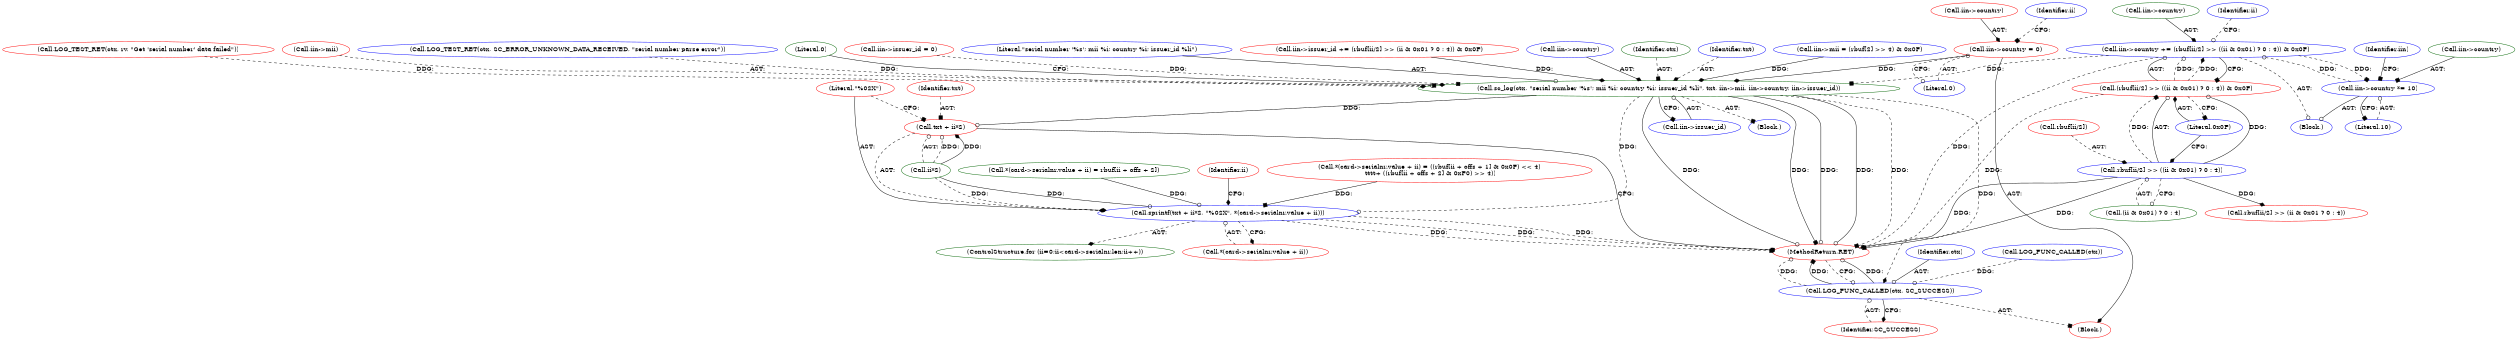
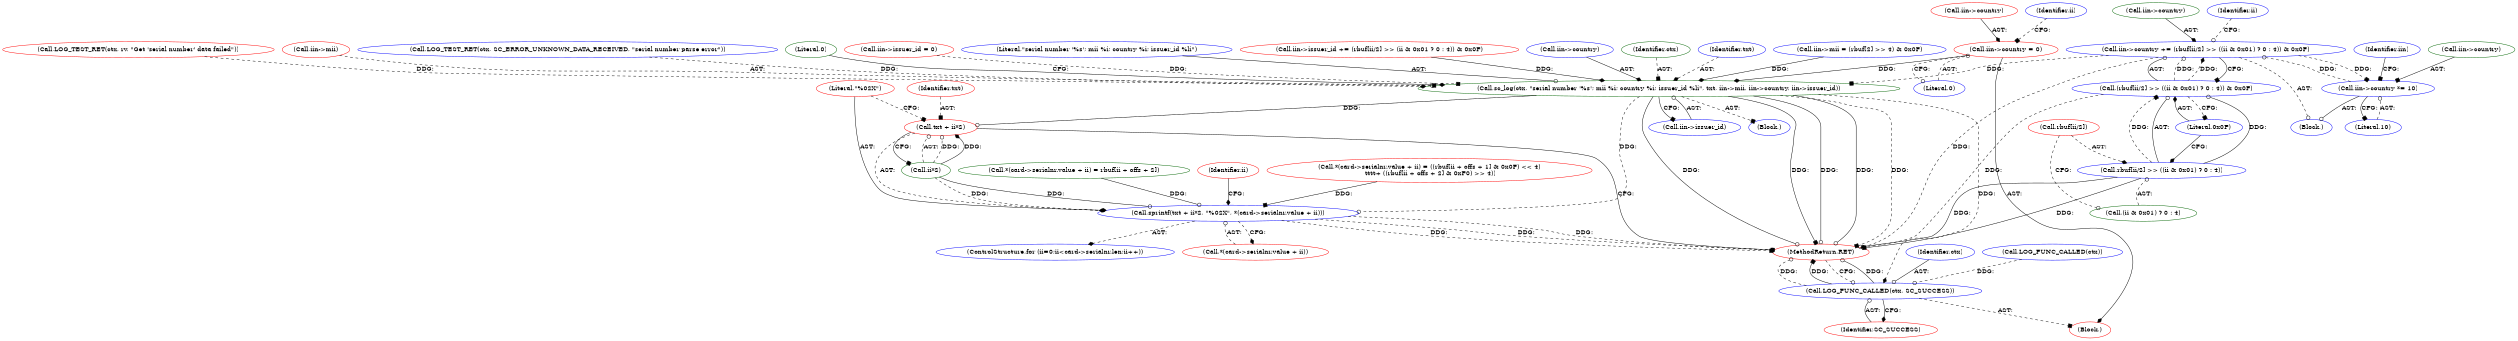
(2176, 89) -> (2176, 89)
none -> (894, 146)
(2159, 191) -> (2054, 180)
(2286, 213) -> none
(1055, 252) -> (1055, 252)
(1865, 313) -> (1865, 313)
